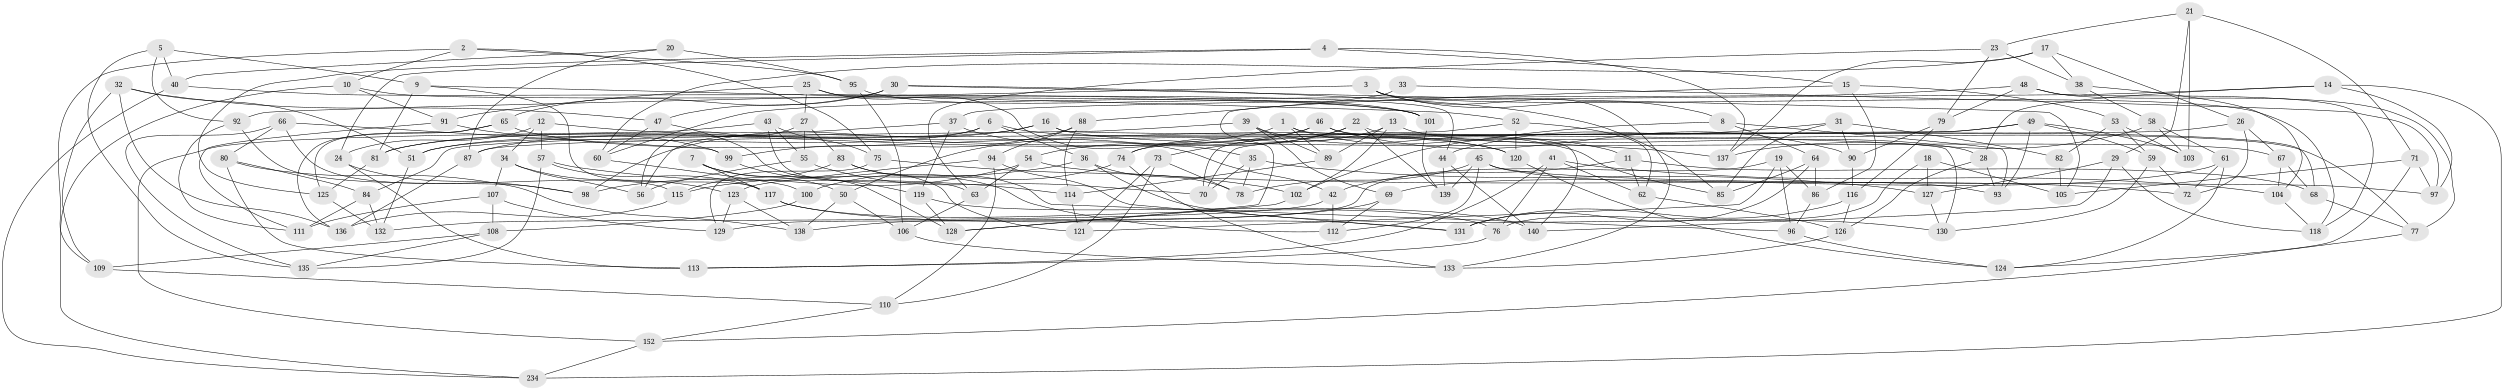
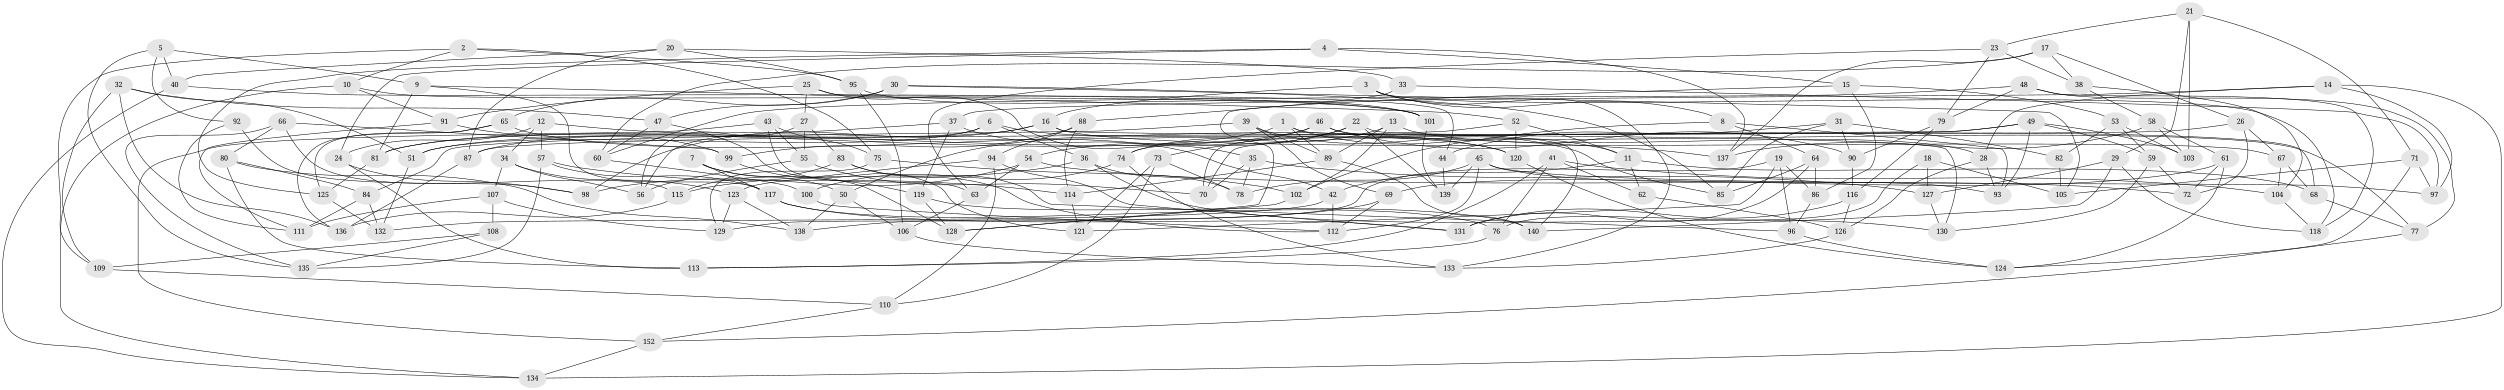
none -> (1057, 57)
(635, 102) -> (1278, 90)
(1609, 133) -> (1573, 138)
(1486, 194) -> (1427, 205)
(601, 225) -> (955, 214)
(533, 379) -> (533, 379)
